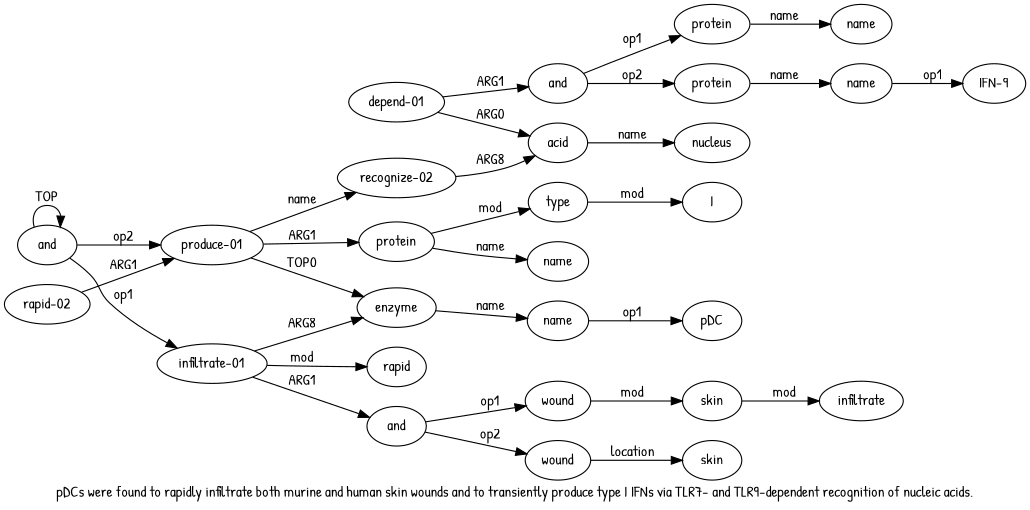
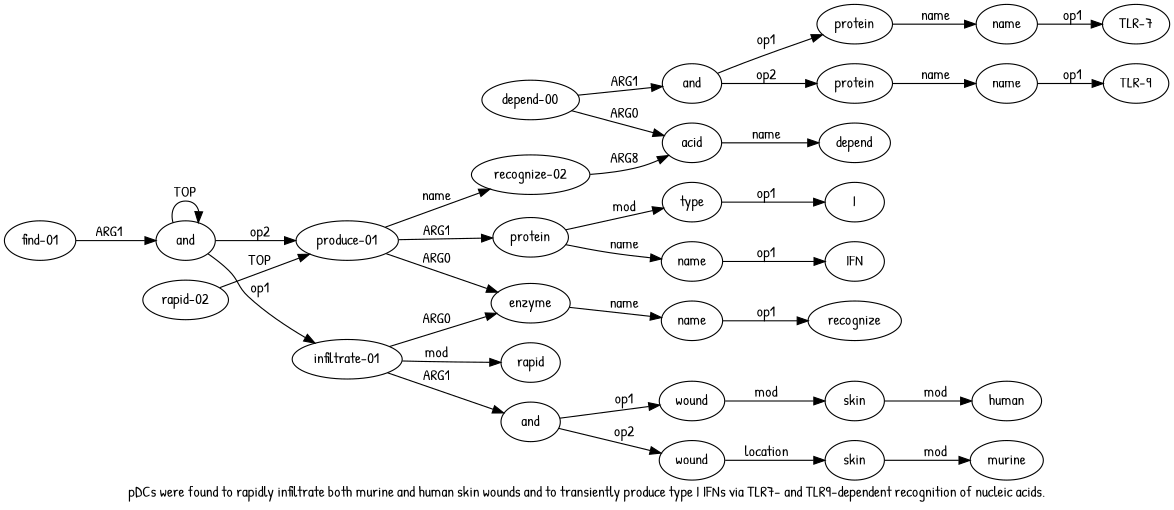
none -> (1136, 24)
(994, 83) -> (1136, 83)
(397, 102) -> (531, 100)
(712, 143) -> (855, 143)
(633, 194) -> (767, 194)
none -> (40, 241)
none -> (855, 261)
(302, 263) -> (437, 259)
(124, 265) -> (260, 261)
(712, 321) -> (855, 321)
(302, 324) -> (437, 319)
(861, 401) -> (1007, 401)
none -> (1007, 460)
